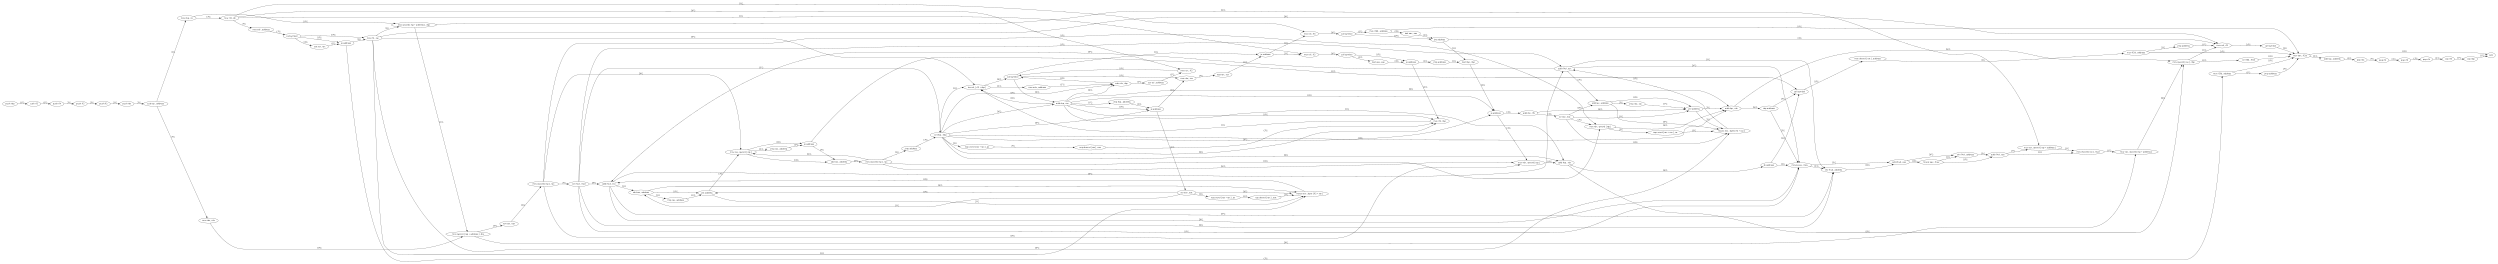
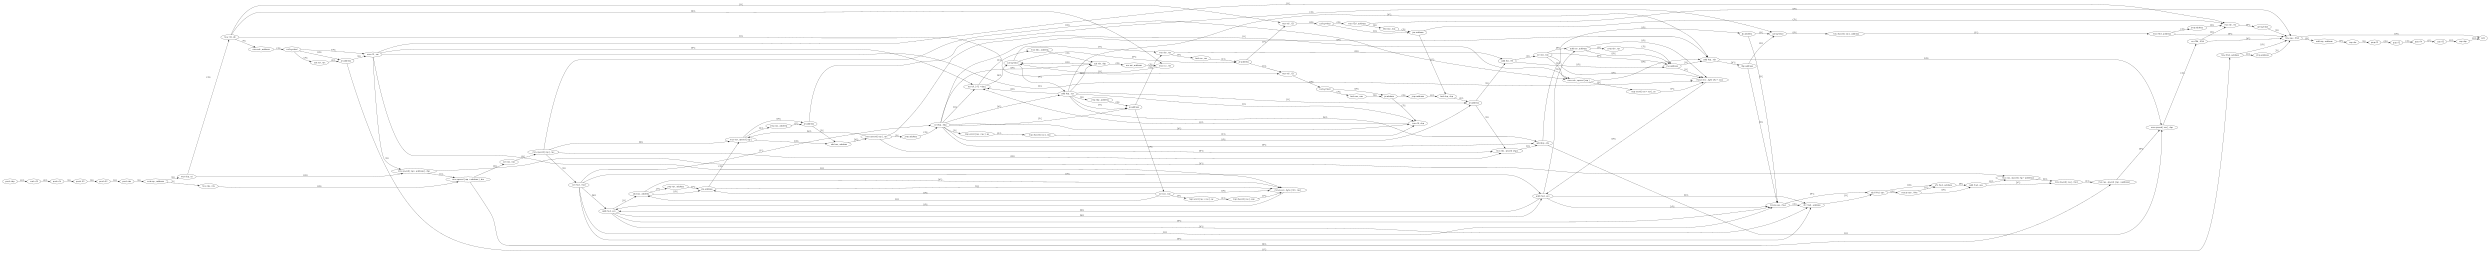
none -> (1338, 52)
(2201, 54) -> (2213, 34)
